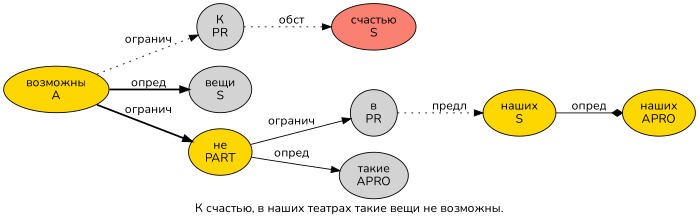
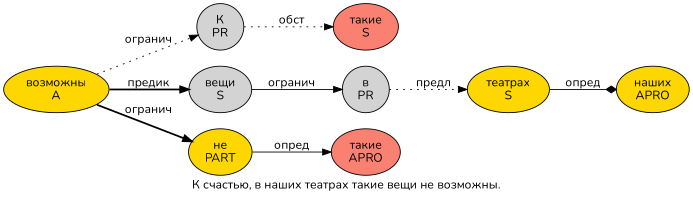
(374, 27) -> (366, 27)
(149, 83) -> (149, 83)
(519, 113) -> (508, 89)
(297, 133) -> (293, 89)
(374, 176) -> (366, 152)
